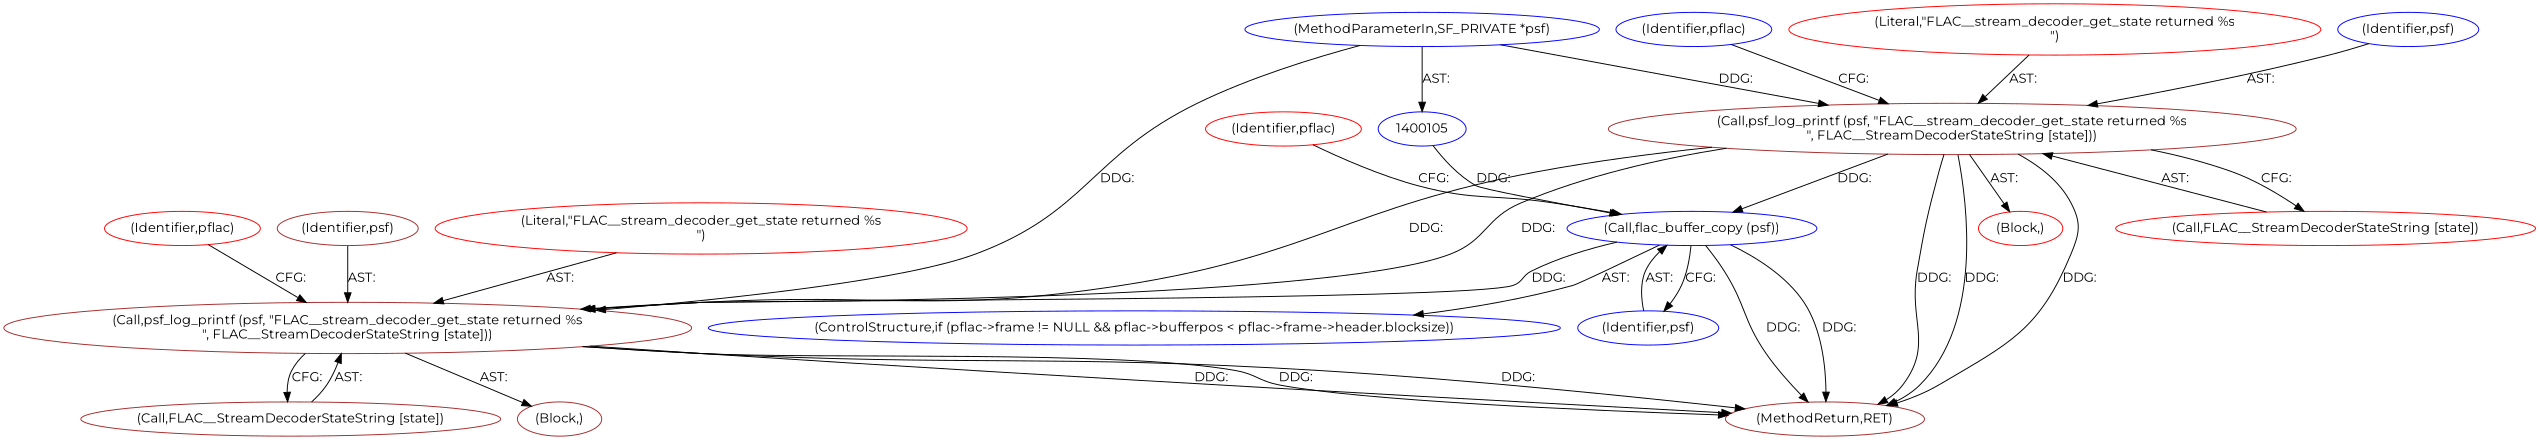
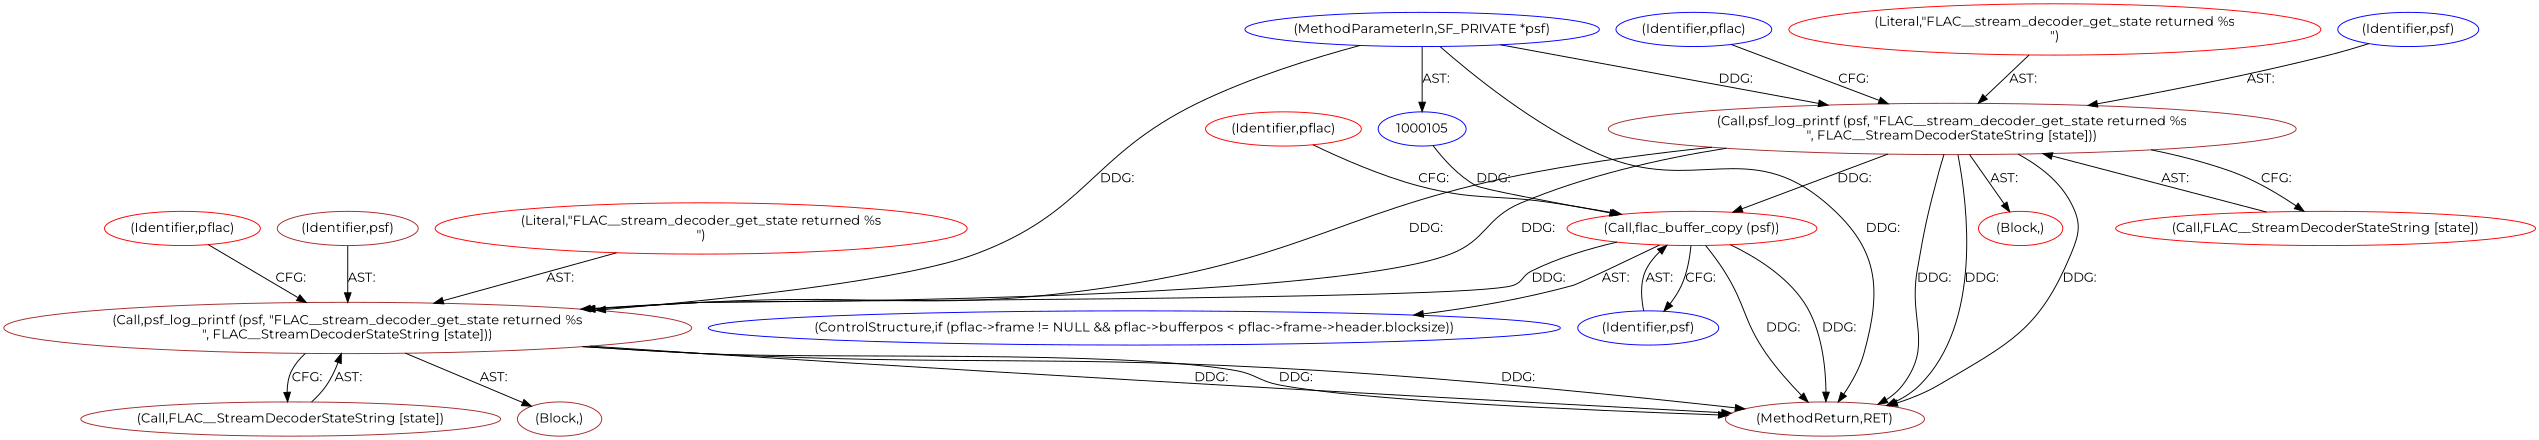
(1422, 129) -> (1422, 129)
none -> (1725, 169)
(1692, 228) -> (1692, 228)
